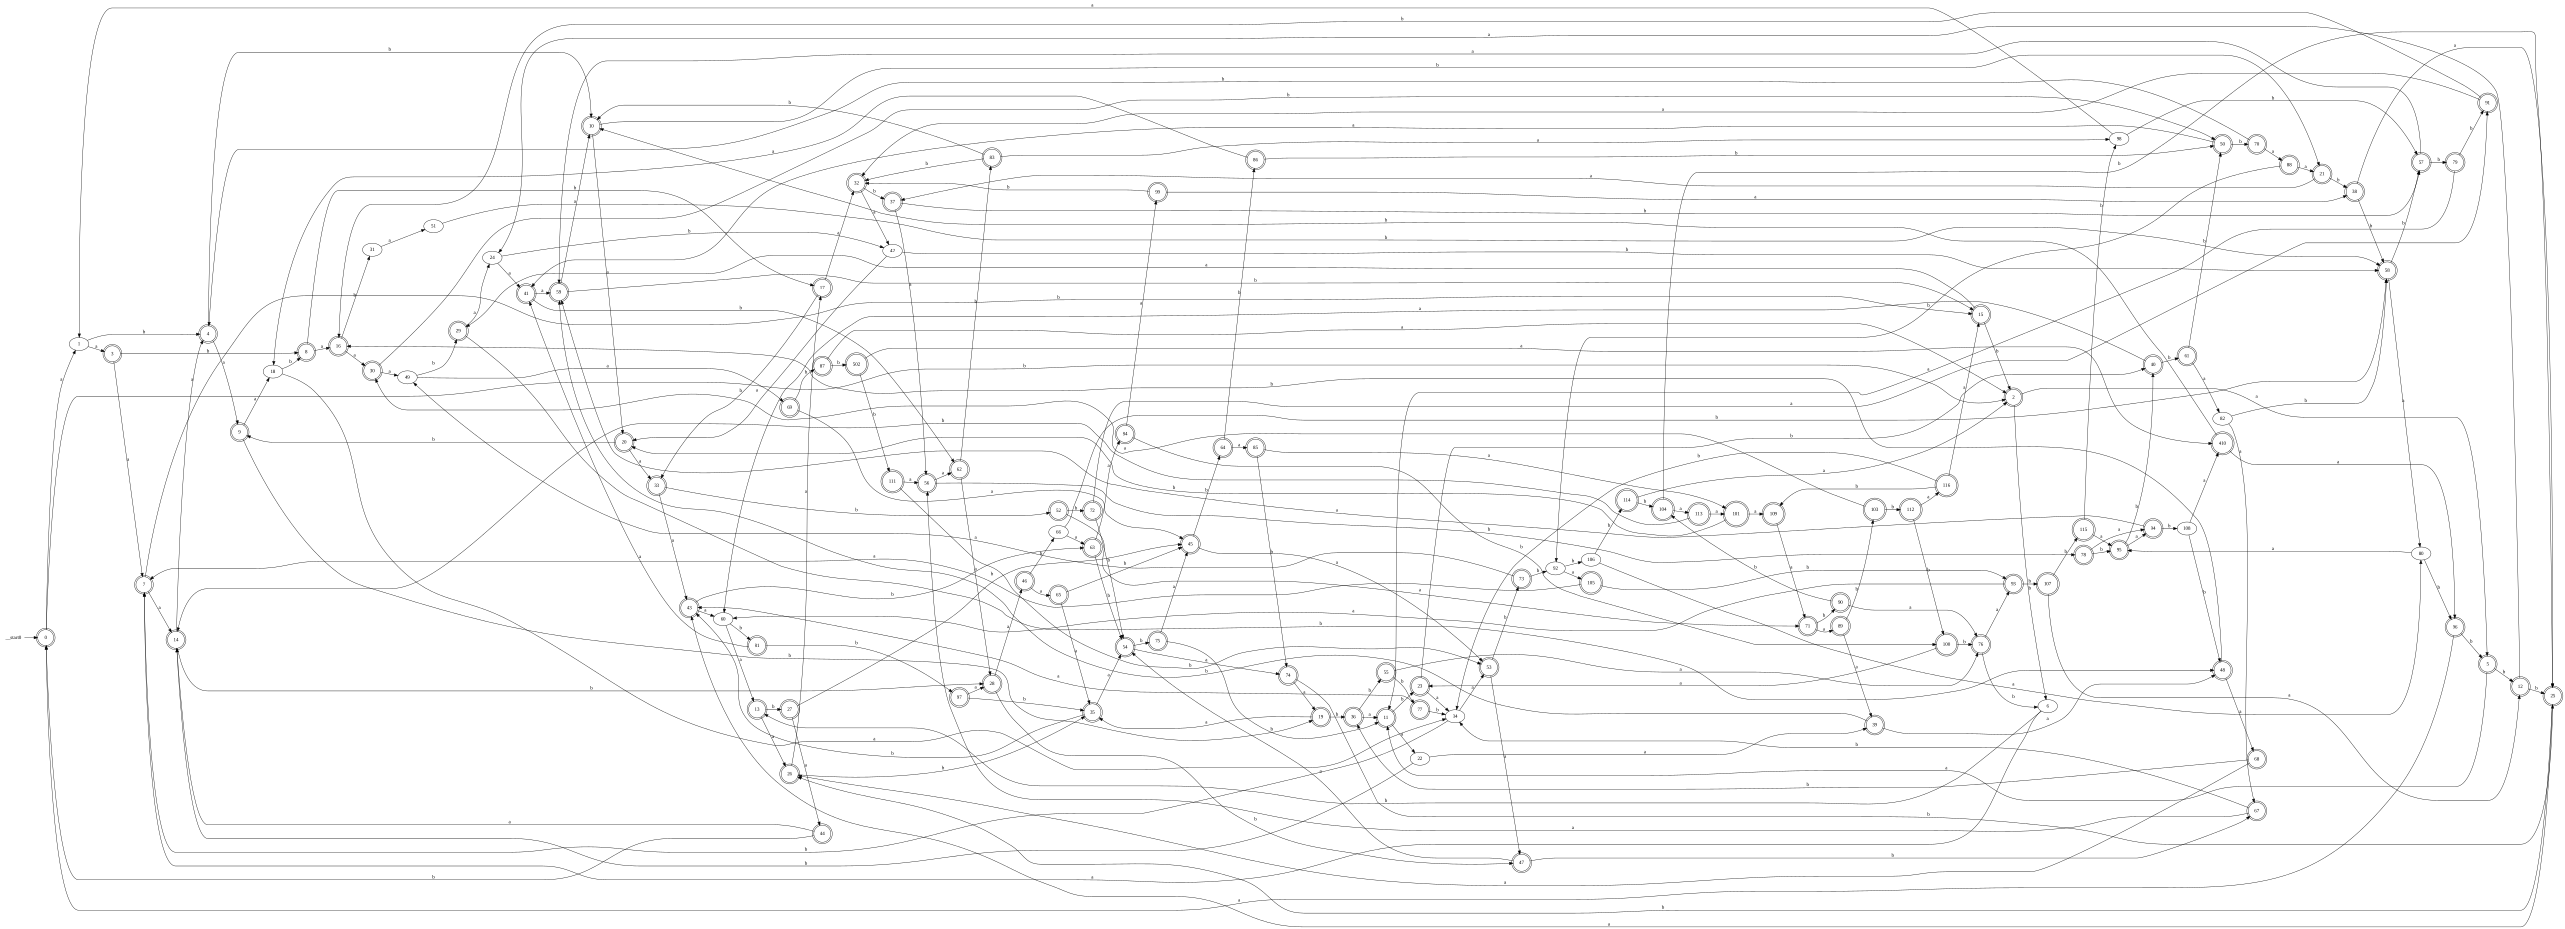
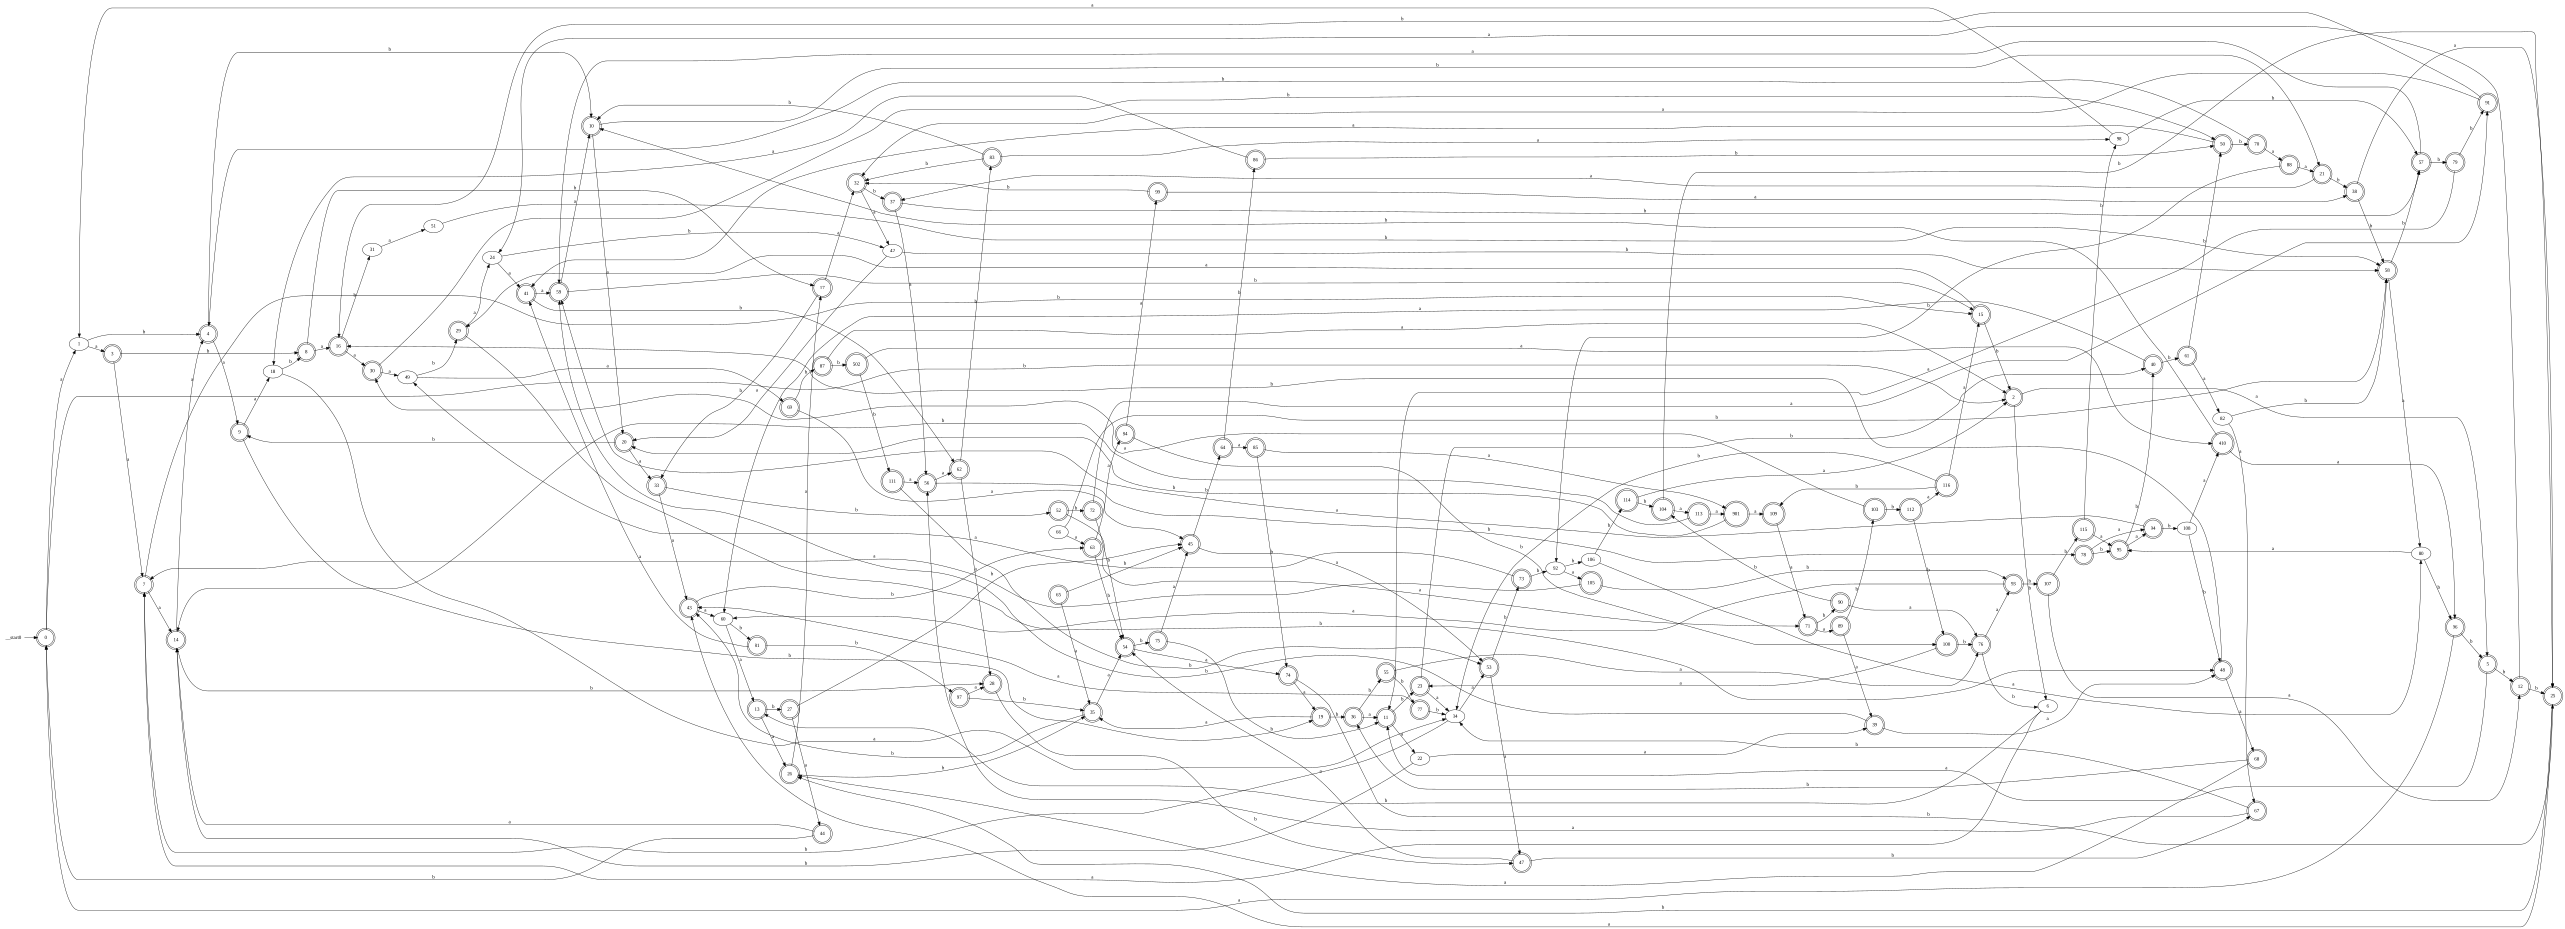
(1736, 514) -> (1736, 514)
(1025, 581) -> none
